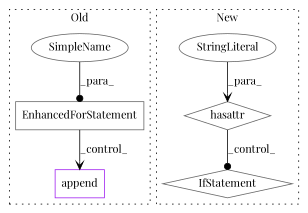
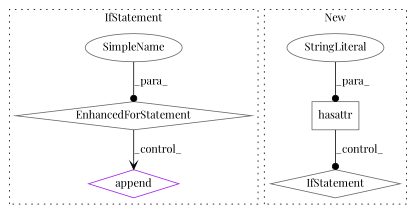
(80, 18) -> (134, 18)
(228, 78) -> (335, 79)
(80, 116) -> (134, 116)
(228, 116) -> (335, 116)
(80, 184) -> (134, 184)
